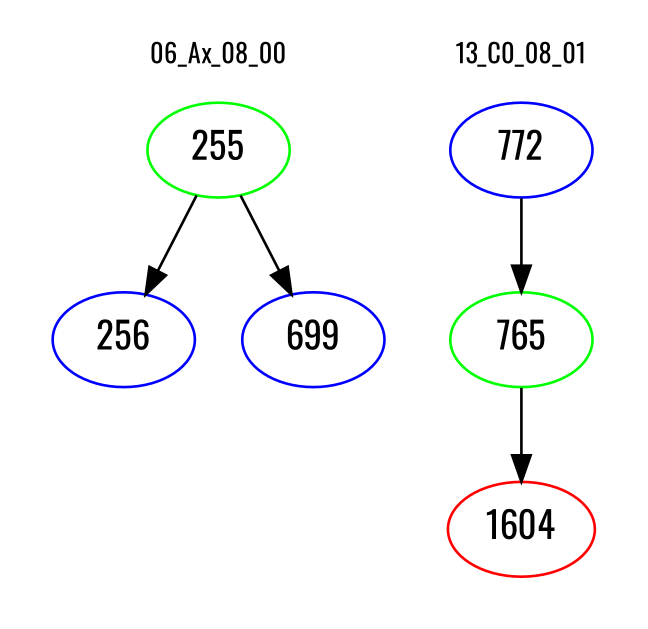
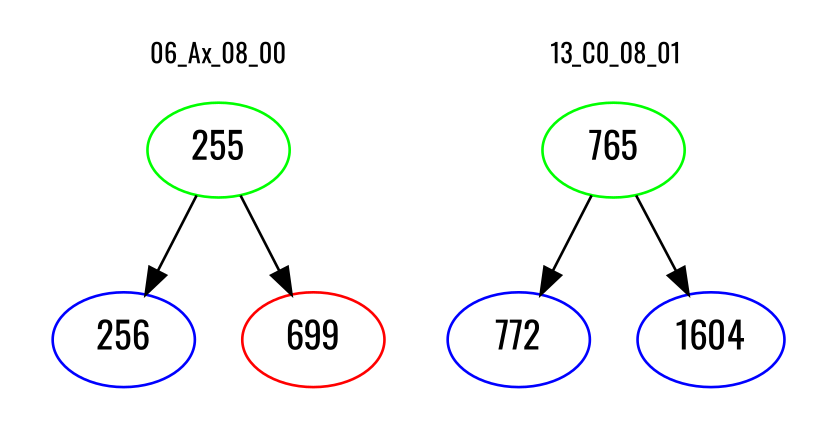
(521, 232) -> (572, 233)
(313, 340) -> (313, 340)
(521, 529) -> (711, 340)
